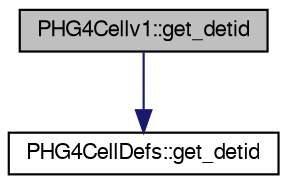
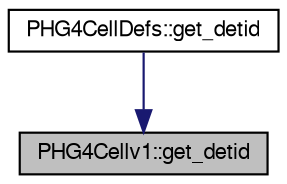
(144, 81) -> (144, 81)
